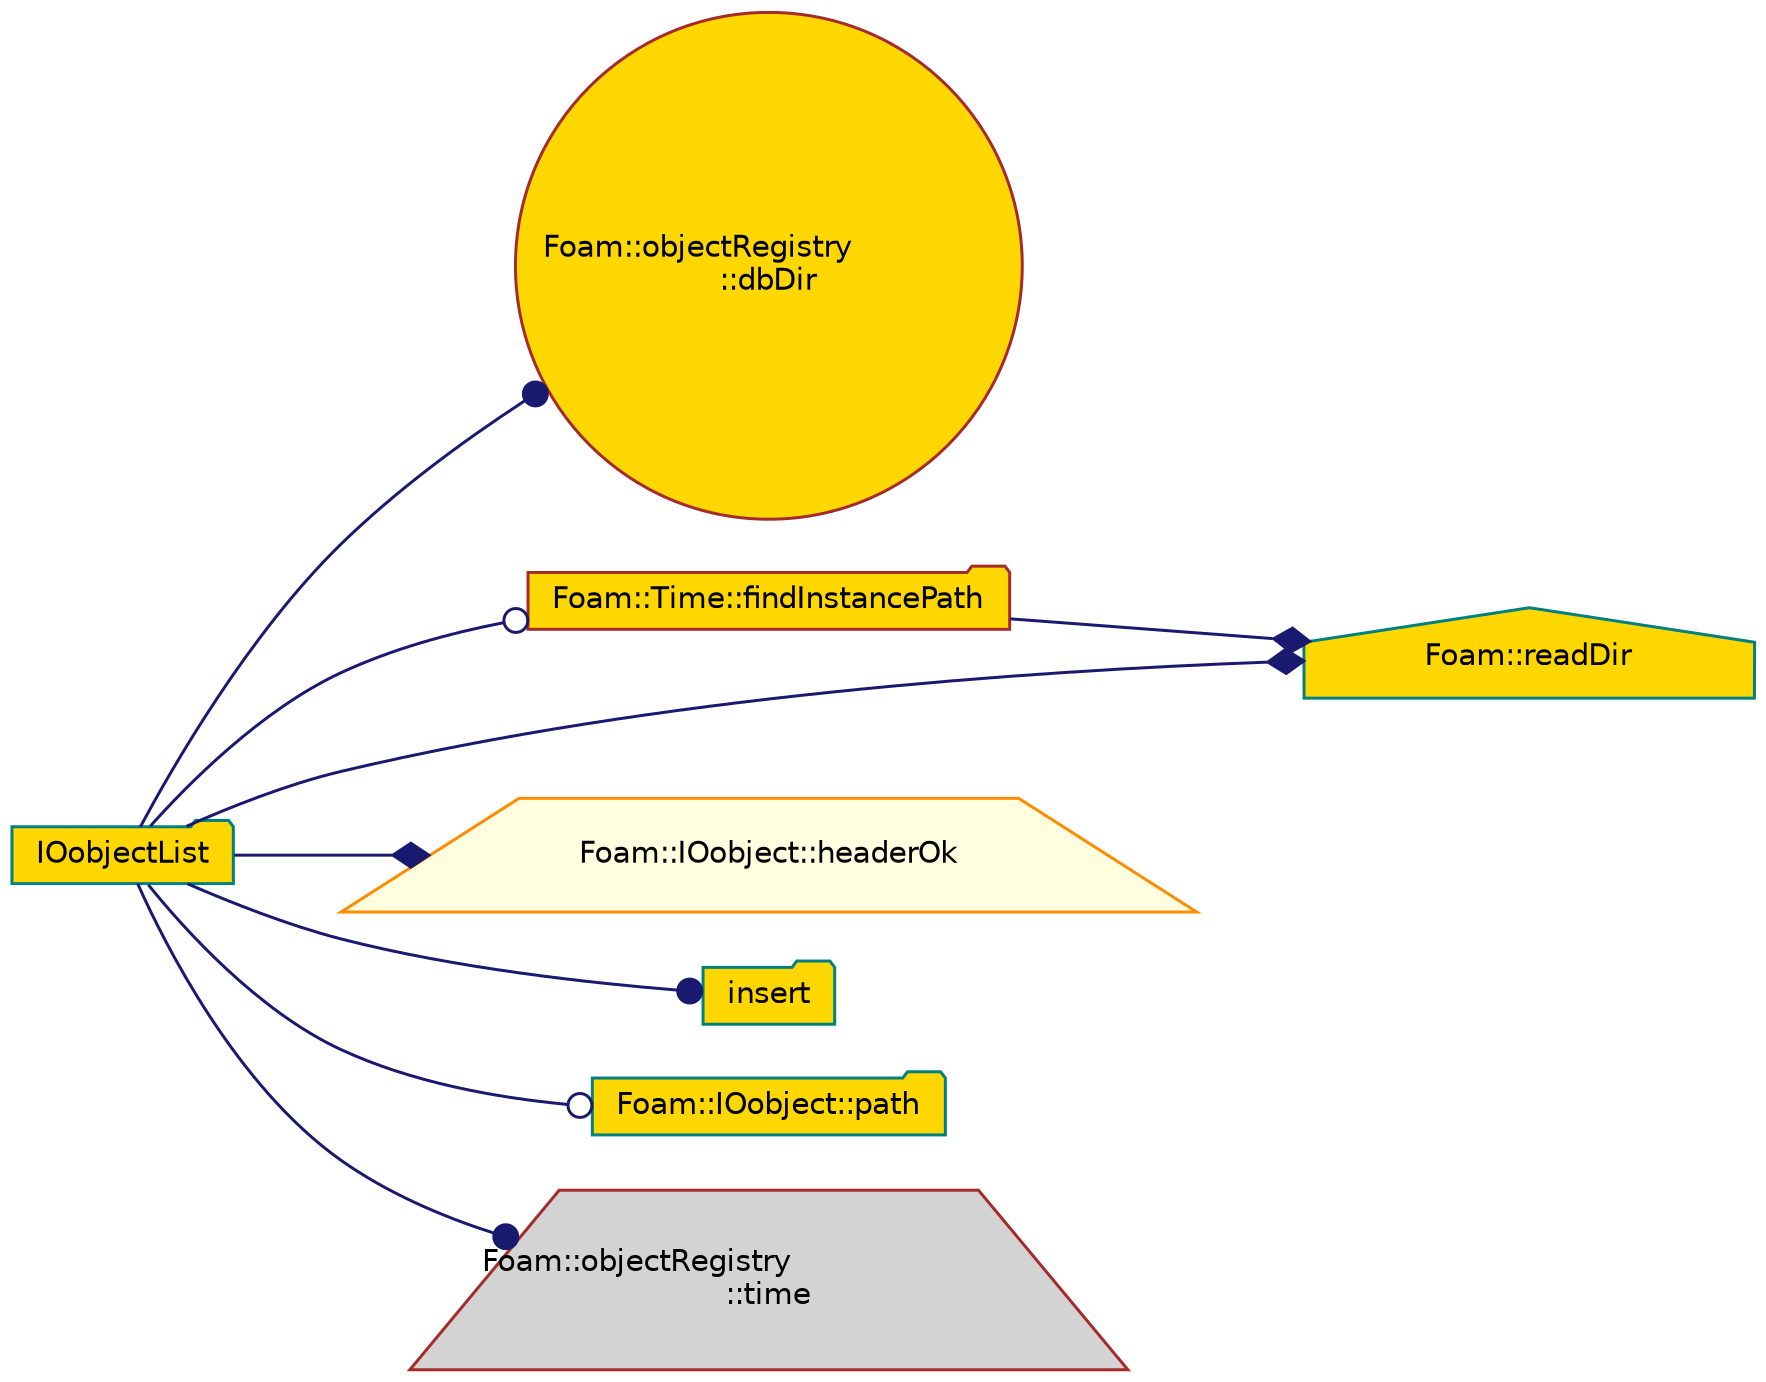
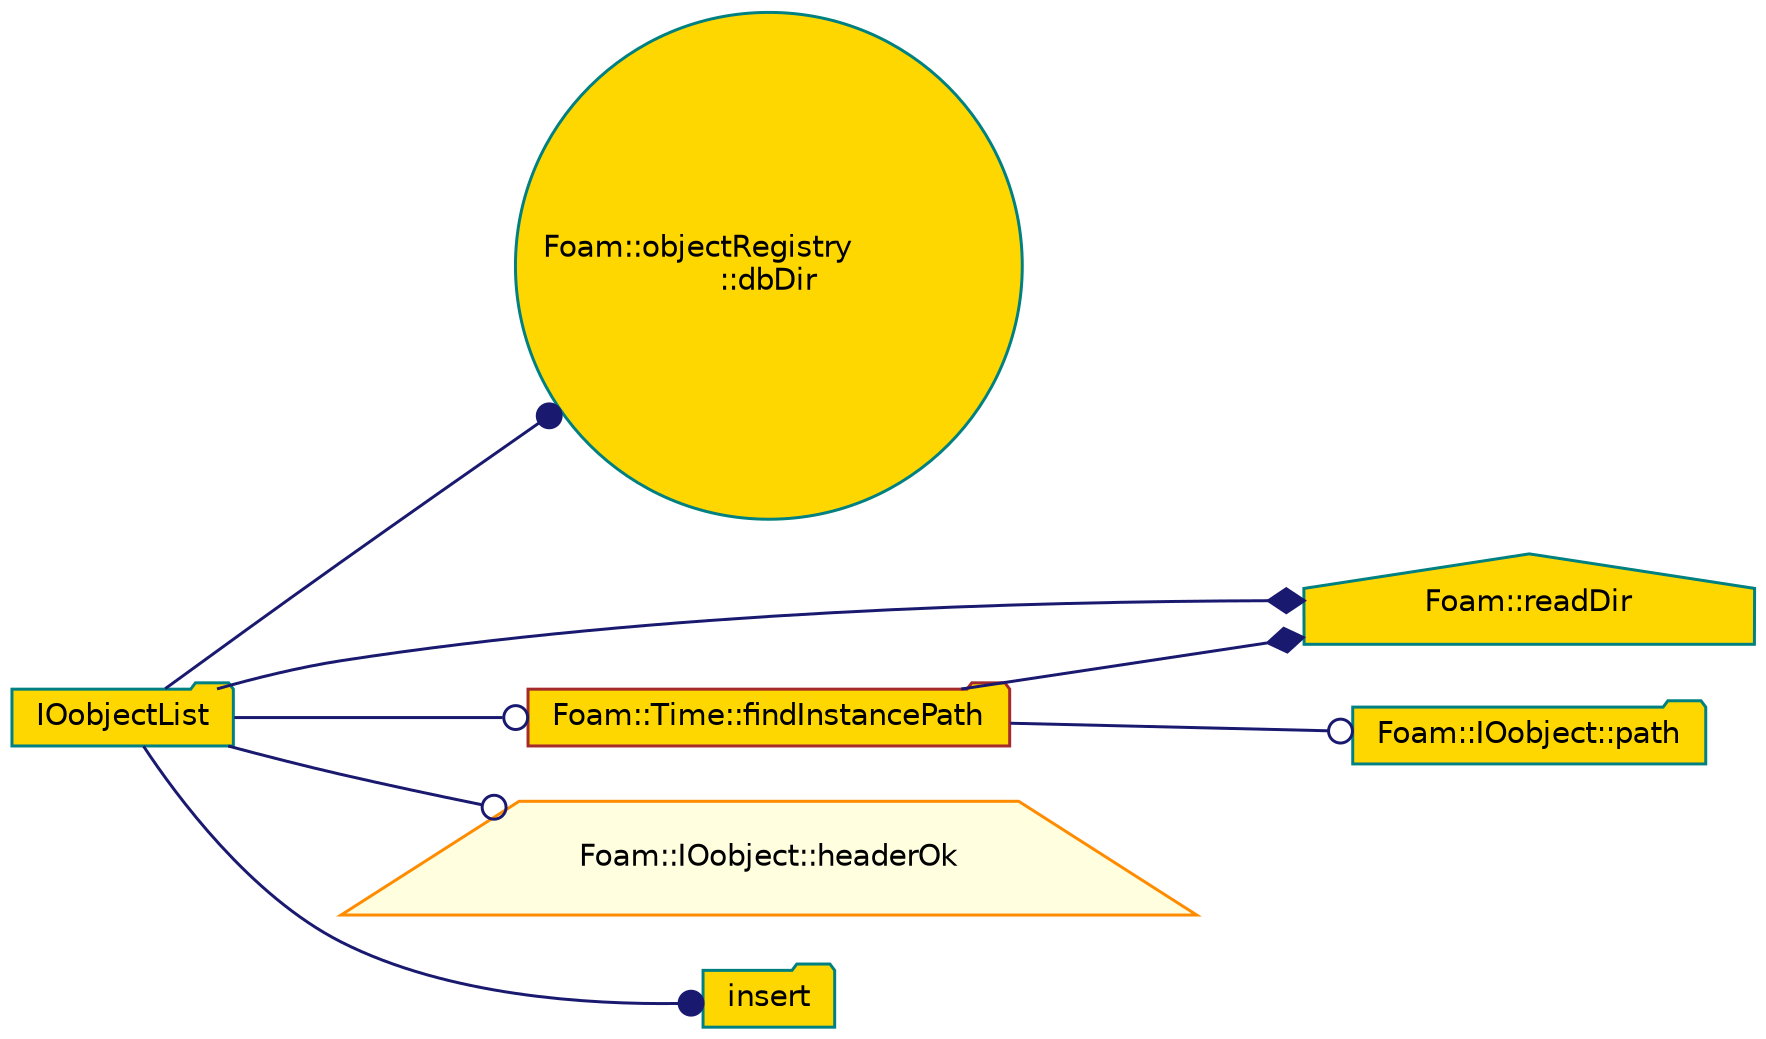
(769, 266) -> (769, 266)
(313, 855) -> (354, 777)
(331, 1045) -> (1169, 727)
(769, 1280) -> none
